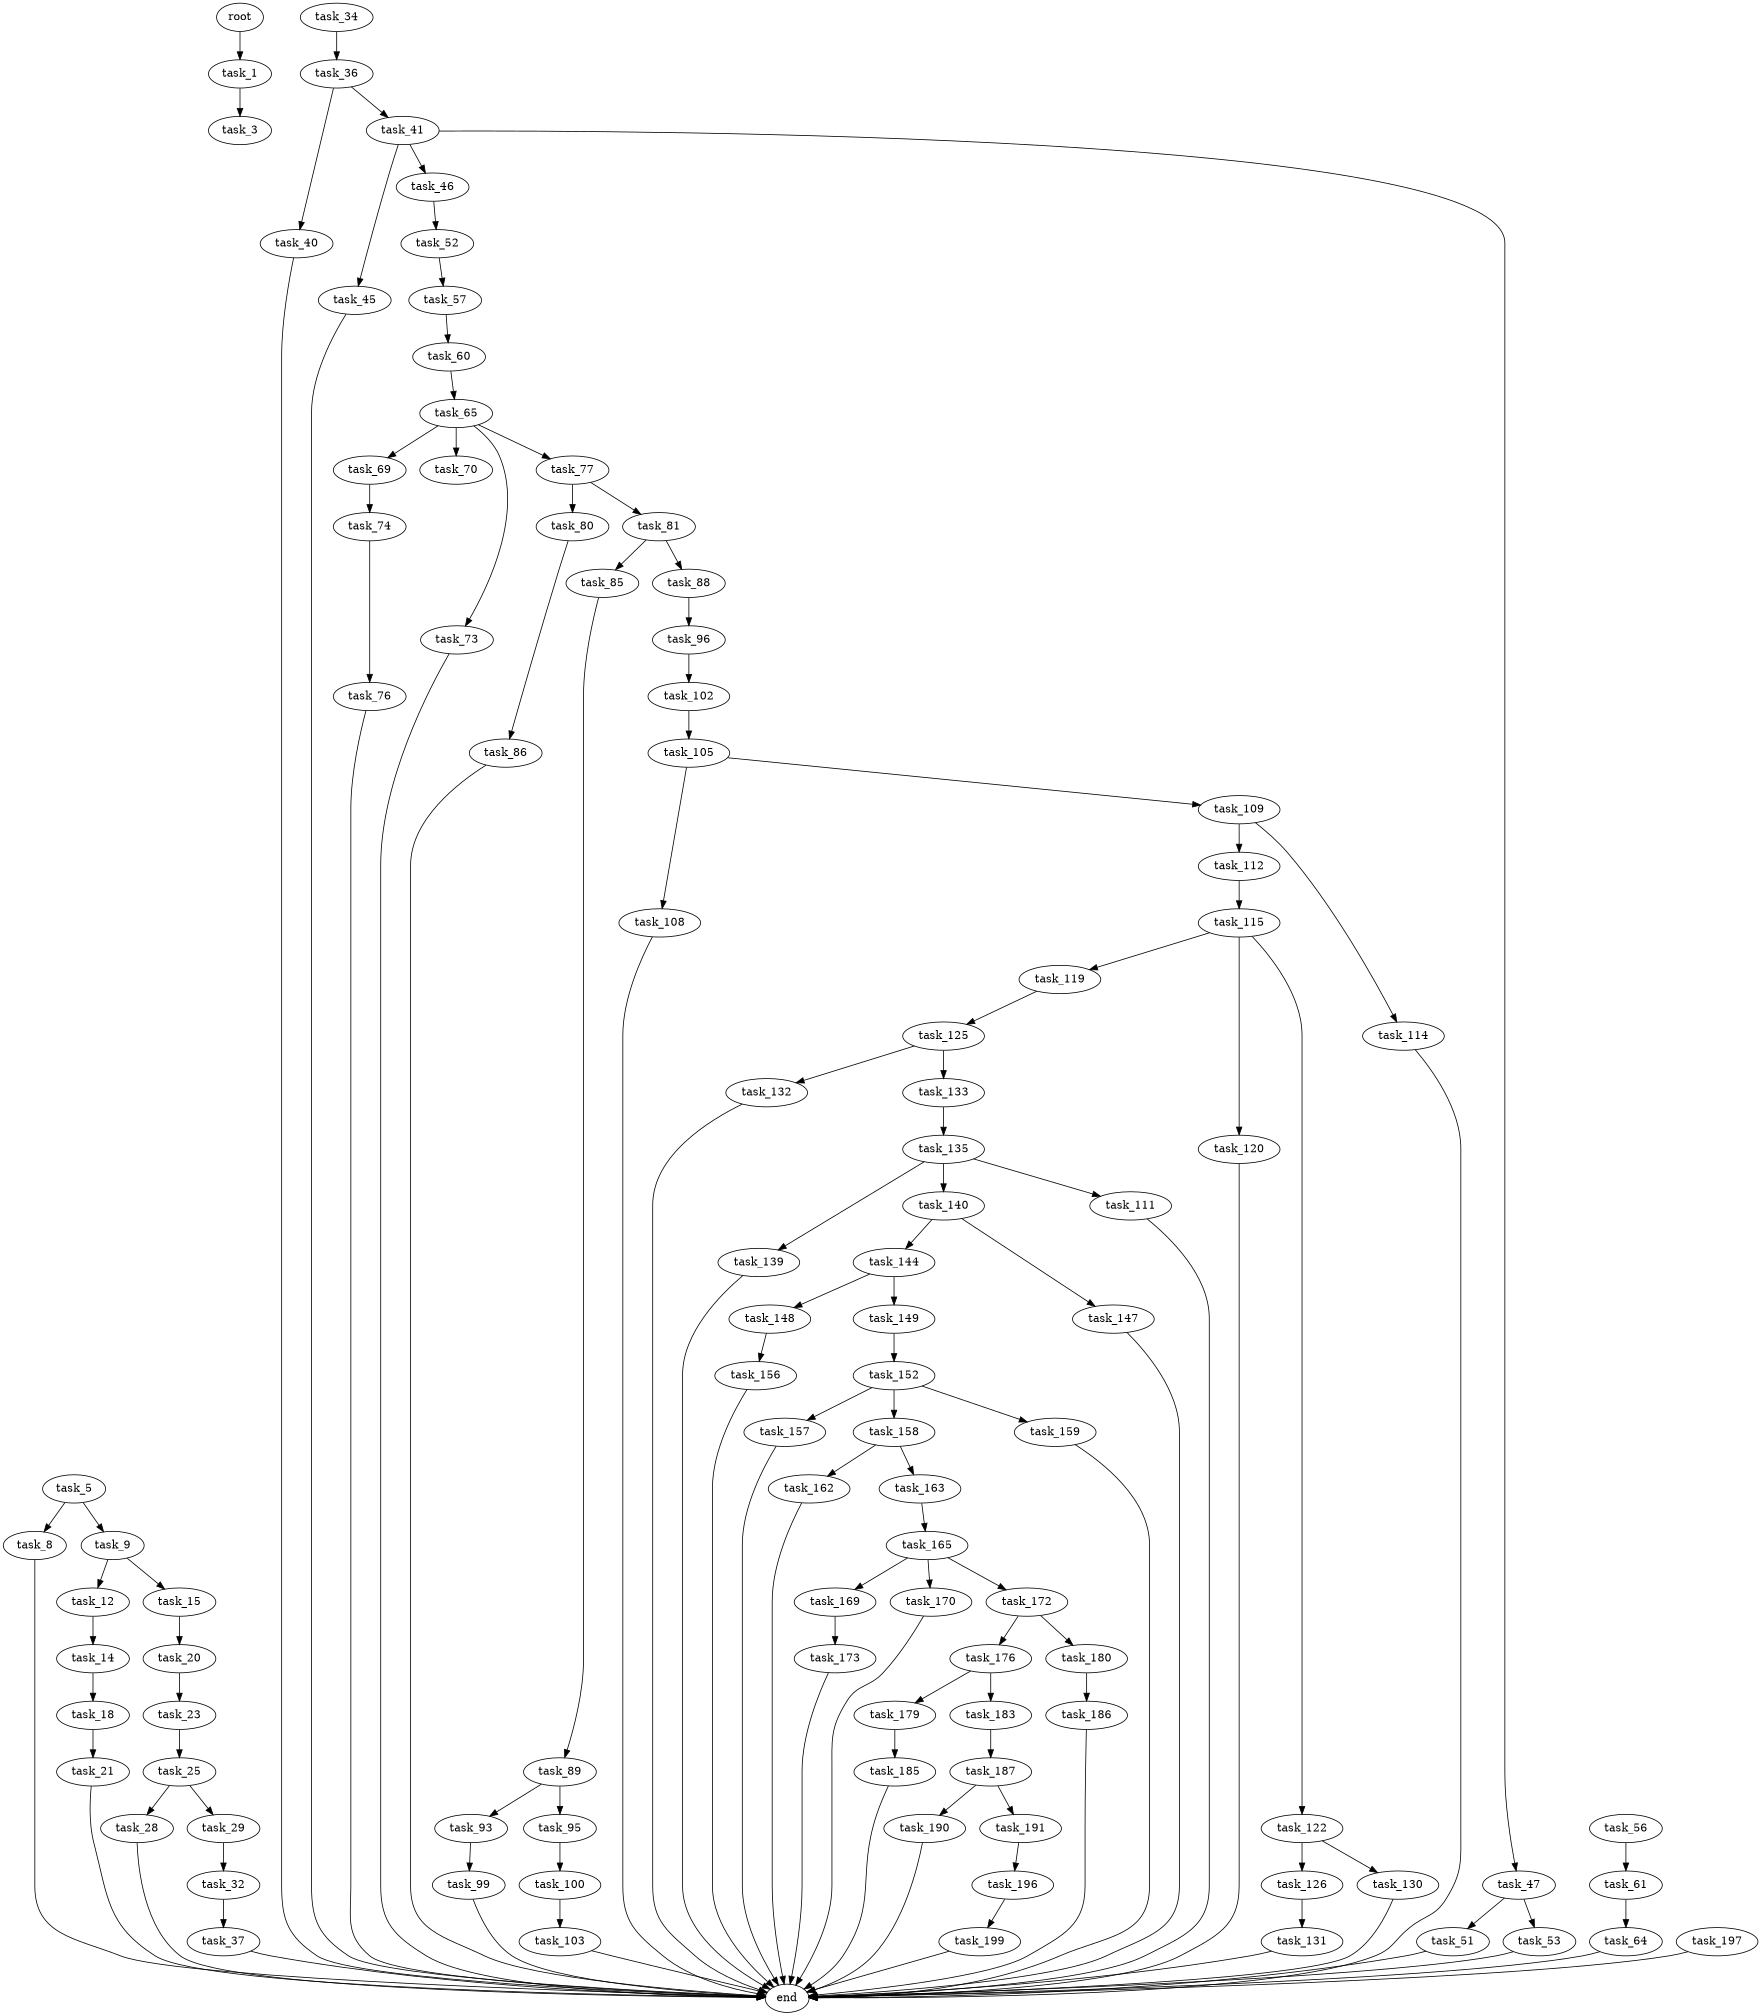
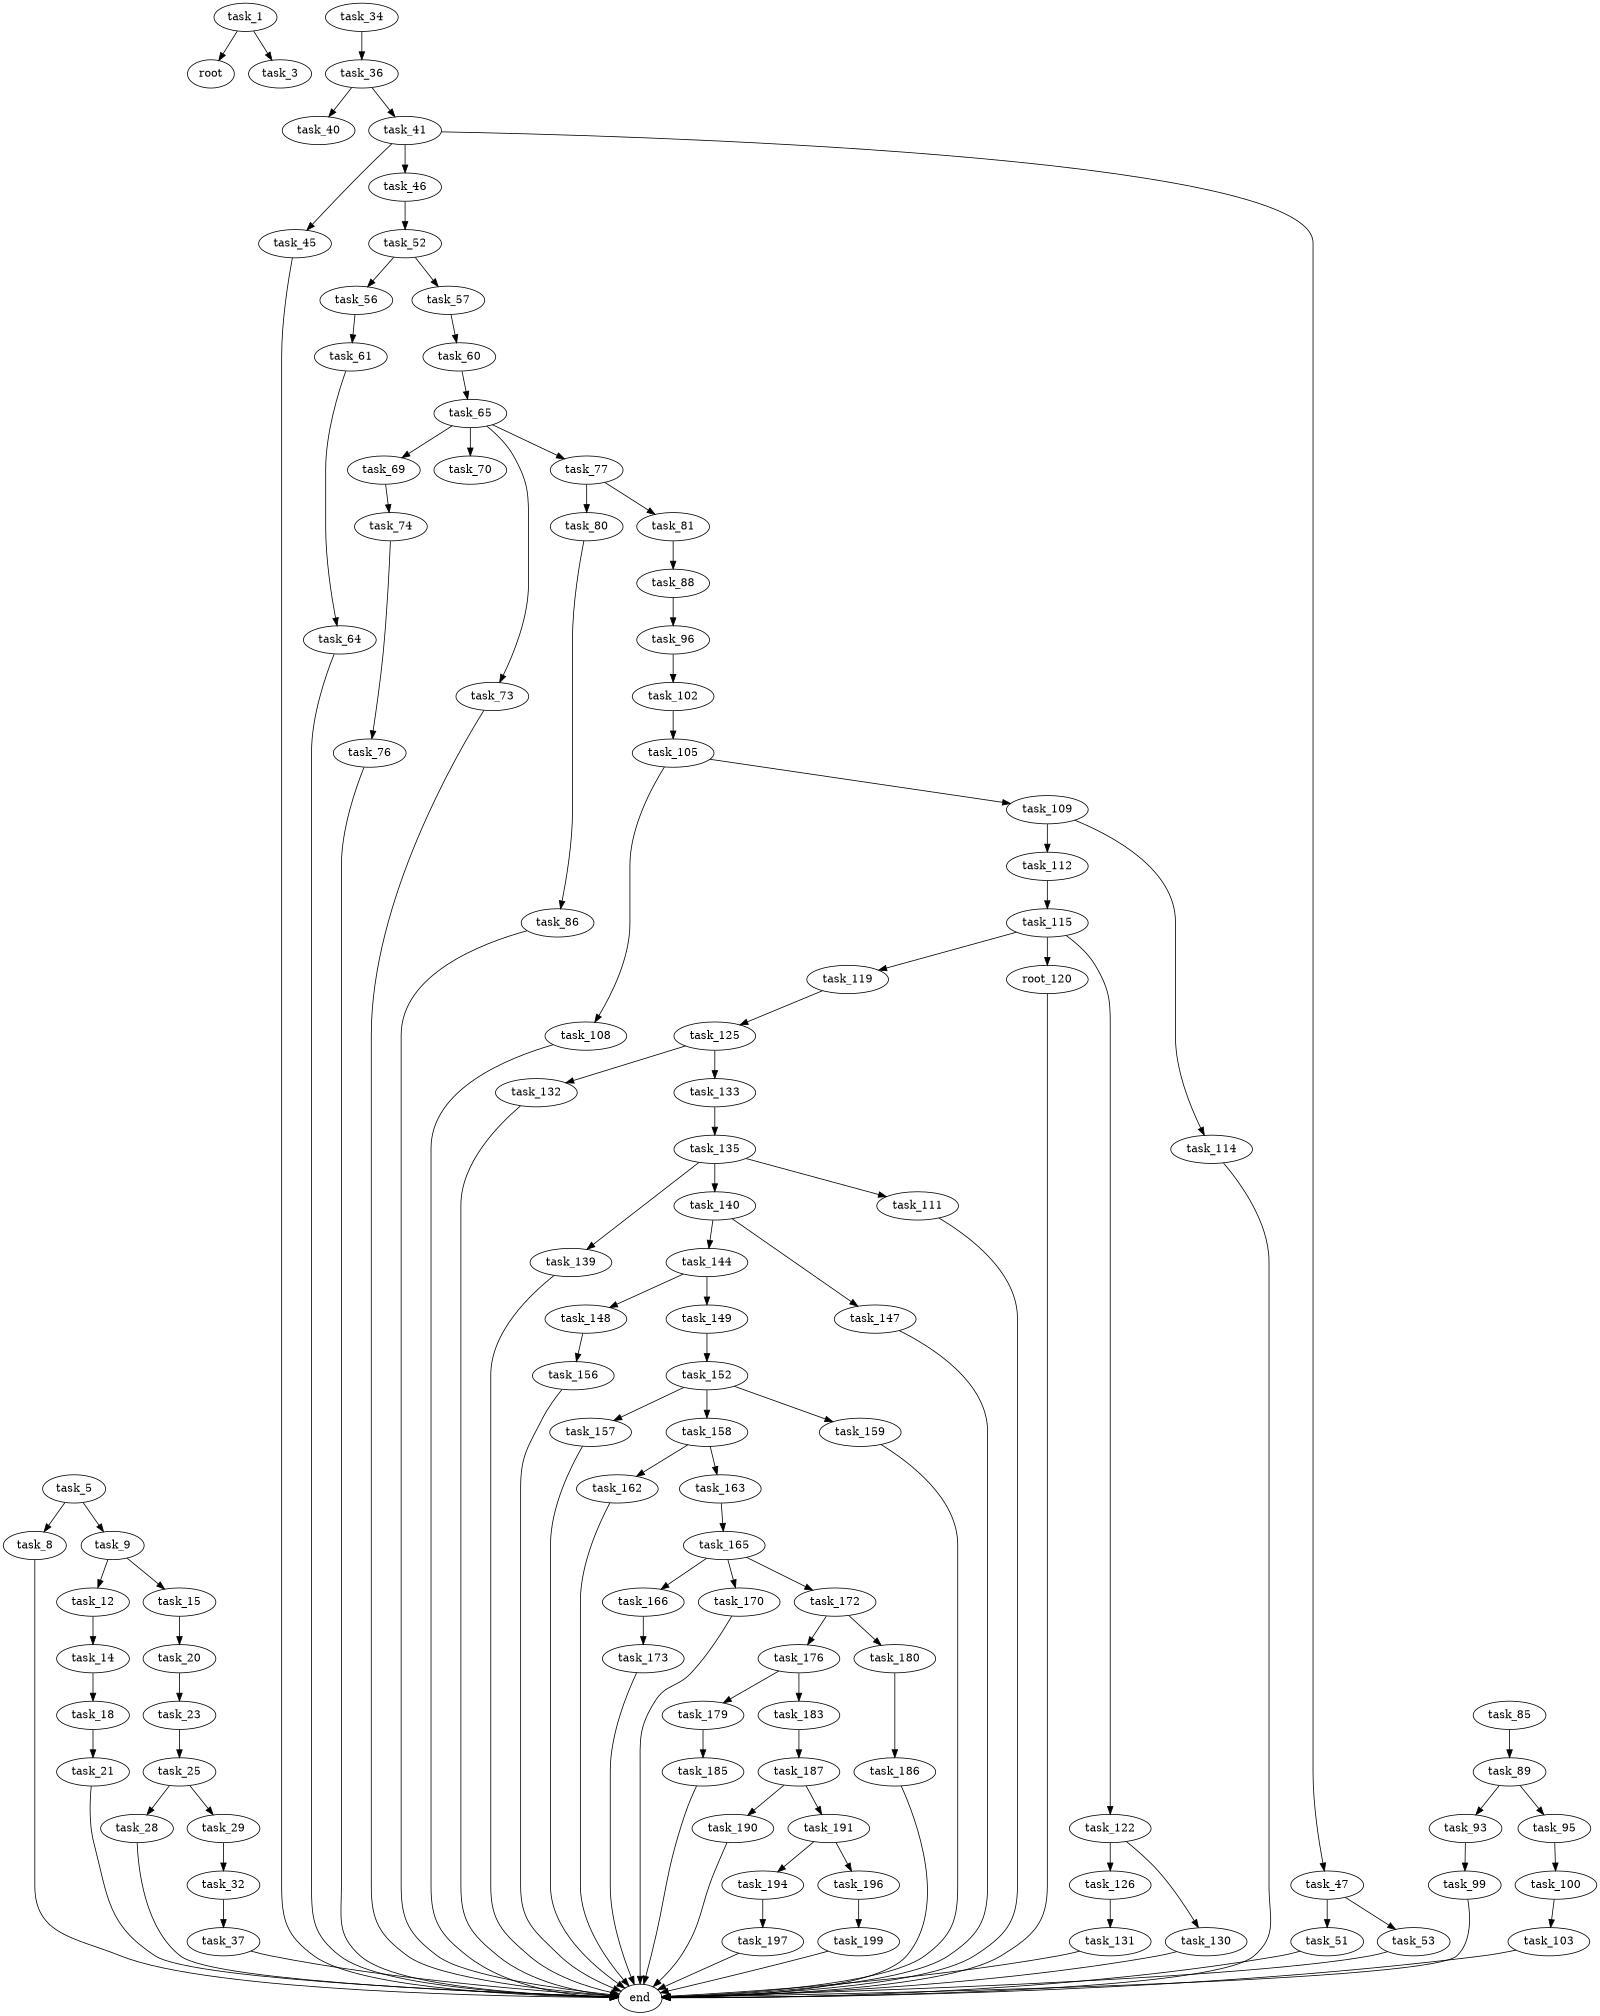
(240, 42) -> (230, 42)
none -> (383, 269)
(634, 552) -> none
(1239, 1149) -> (1047, 979)
(282, 1334) -> none
(835, 1602) -> (643, 1602)
none -> (763, 1885)
